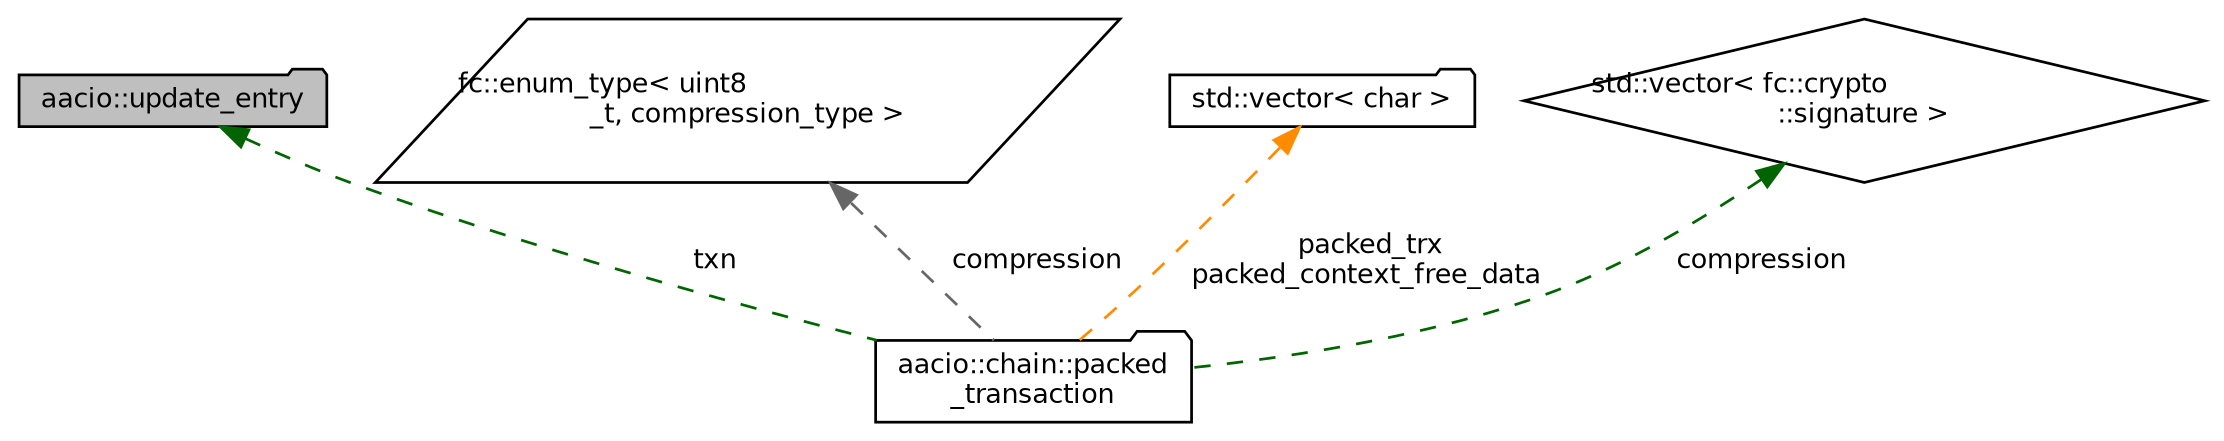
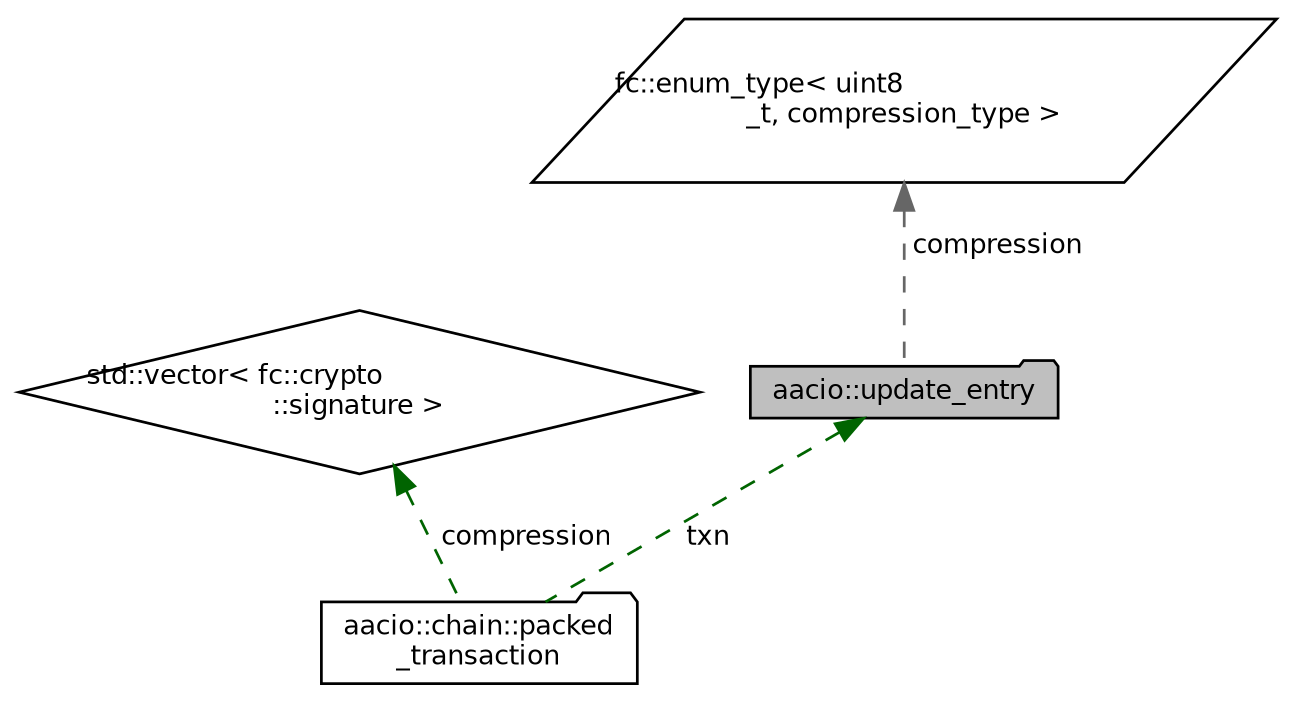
(1322, 101) -> none
(923, 272) -> (904, 288)
